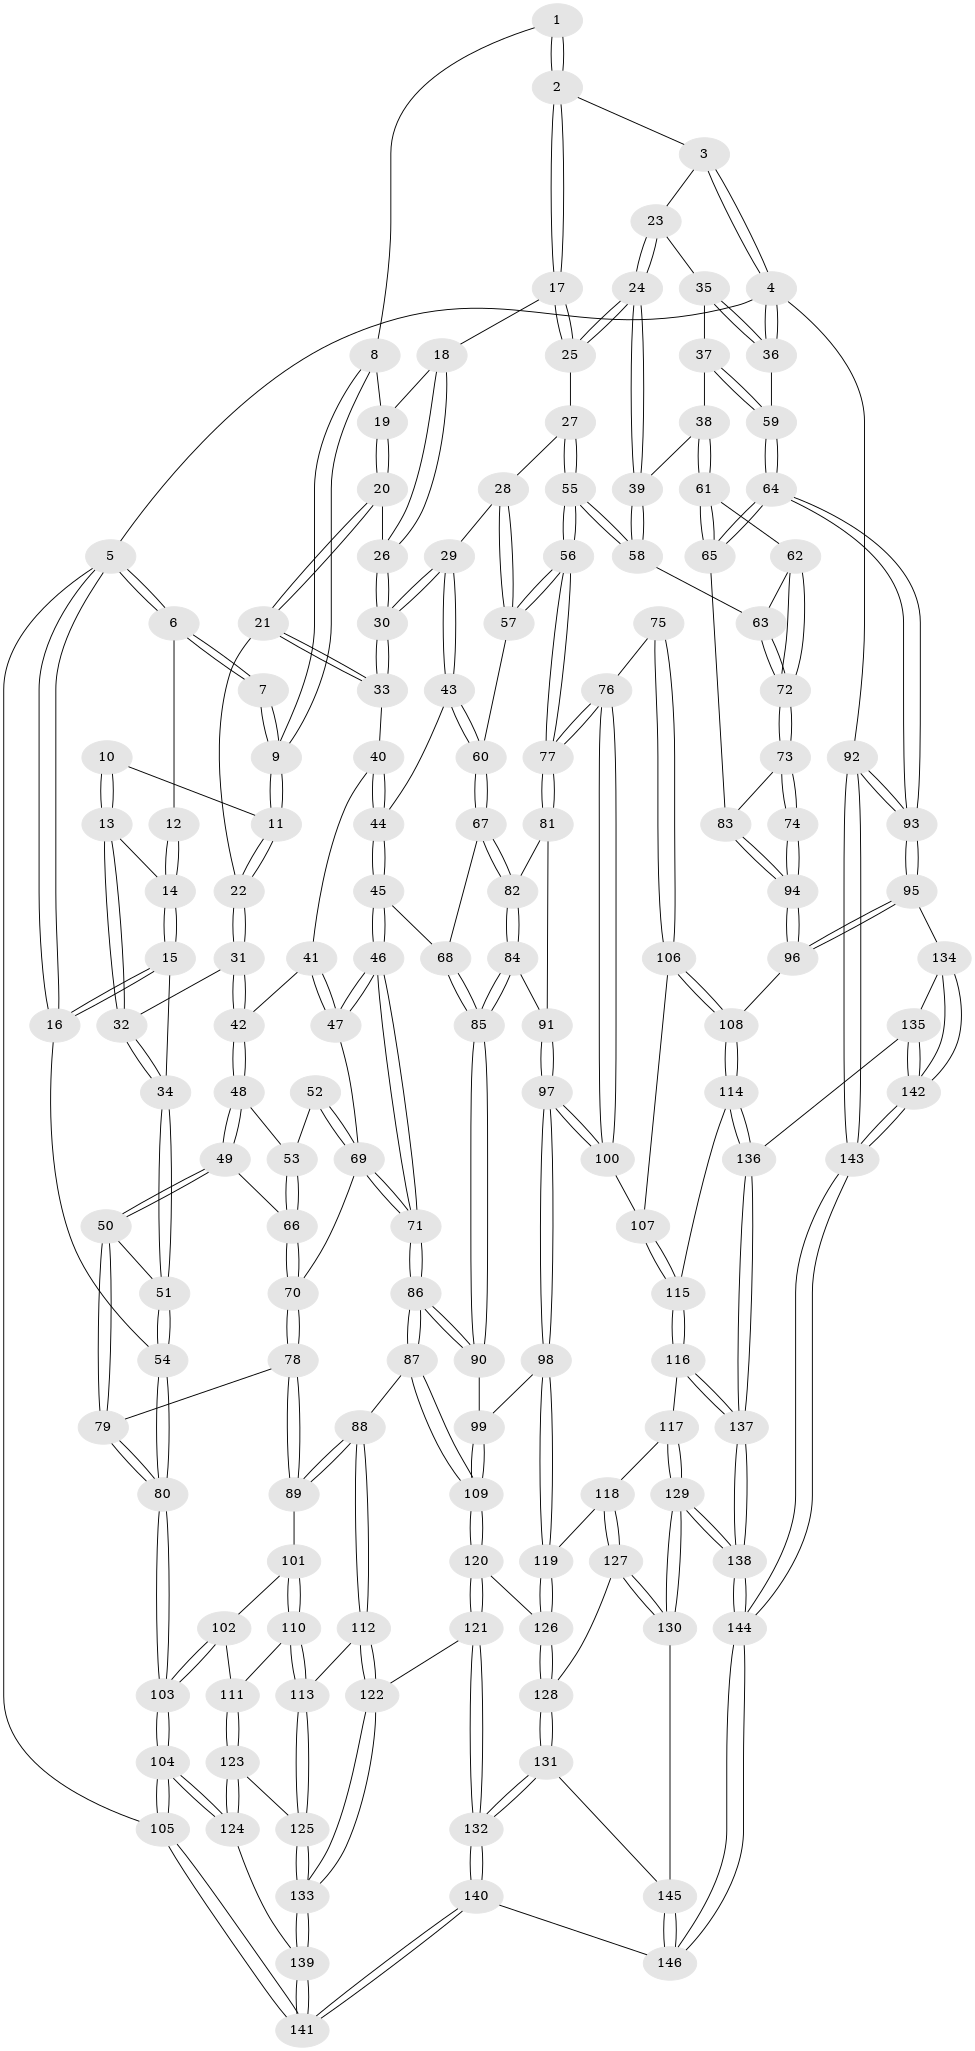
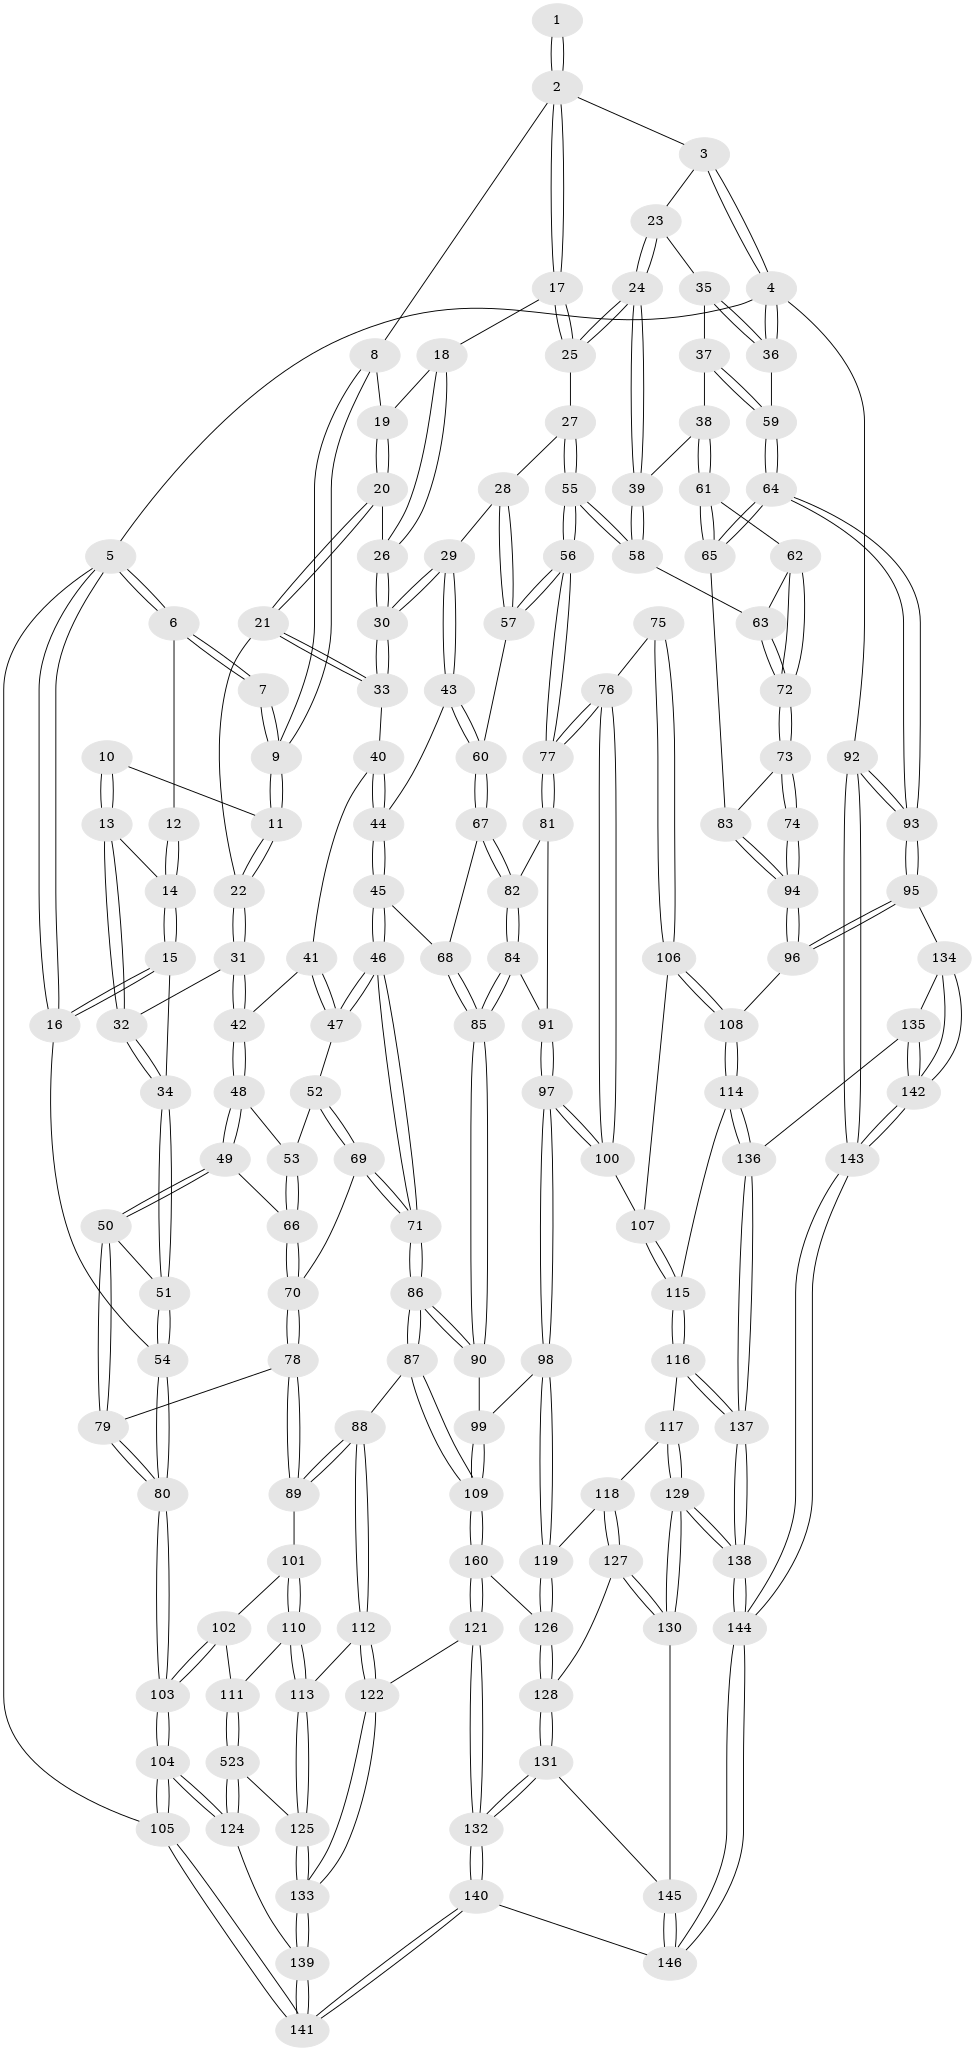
(392, 145) -> (466, 222)
(352, 1092) -> (326, 1059)
(476, 1561) -> (476, 1561)
(233, 1762) -> (233, 1762)
